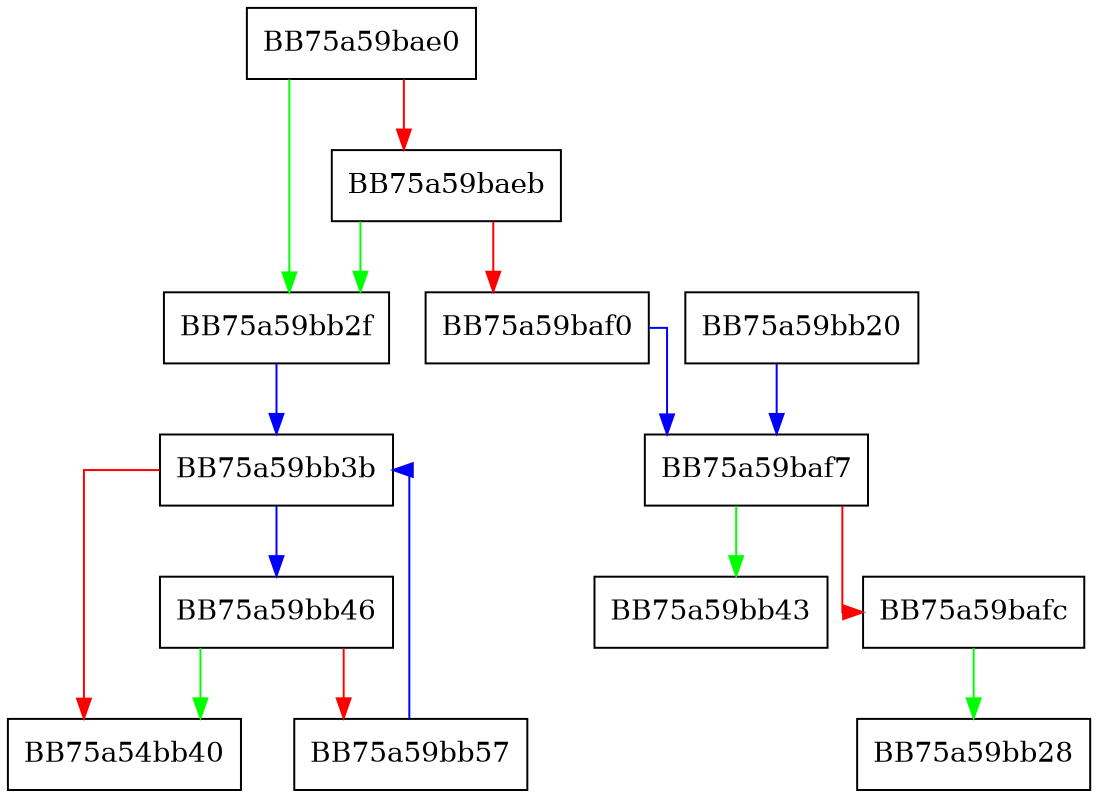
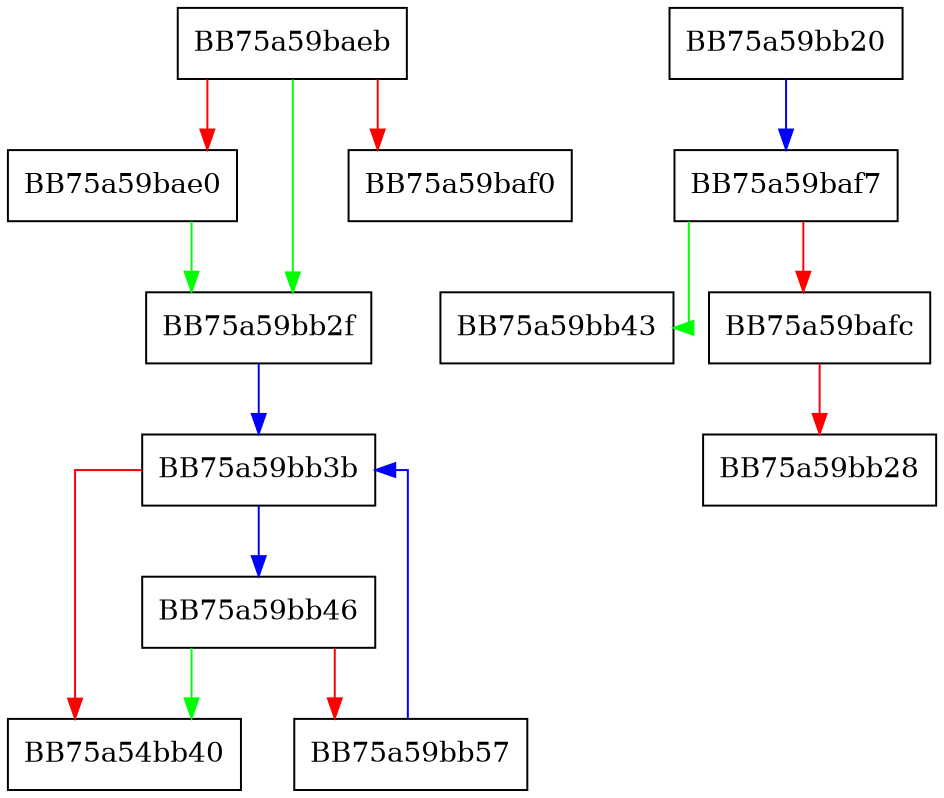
(404, 104) -> (207, 104)
(667, 362) -> none
(974, 673) -> (820, 389)
